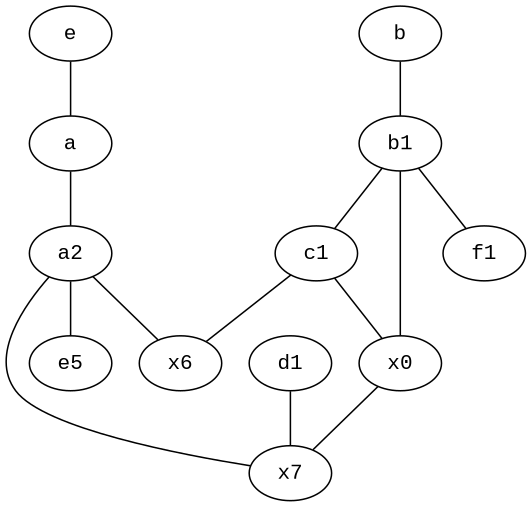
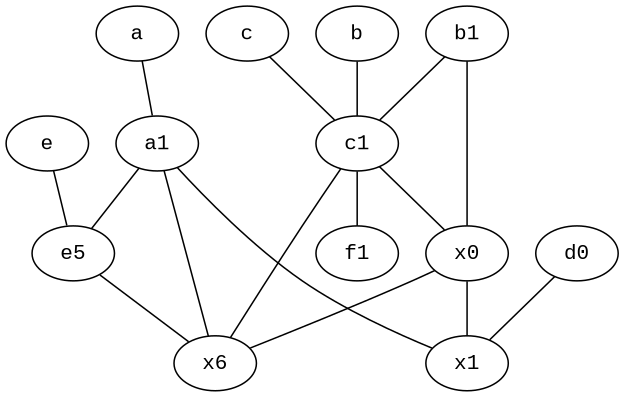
none -> (247, 34)
(71, 89) -> (60, 198)
(400, 89) -> (357, 89)
(442, 198) -> (357, 199)
(71, 253) -> (157, 143)
none -> (144, 308)
none -> (334, 314)
(290, 363) -> (577, 253)
(290, 473) -> (467, 363)
